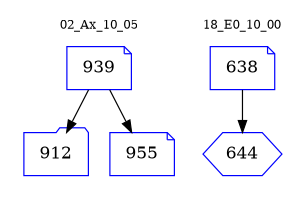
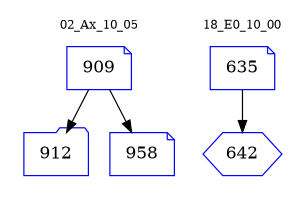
(99, 68) -> (99, 68)
(242, 68) -> (242, 68)
(142, 154) -> (142, 154)
(242, 154) -> (242, 154)
